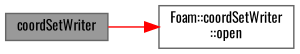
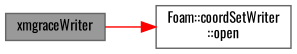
(57, 27) -> (55, 27)
